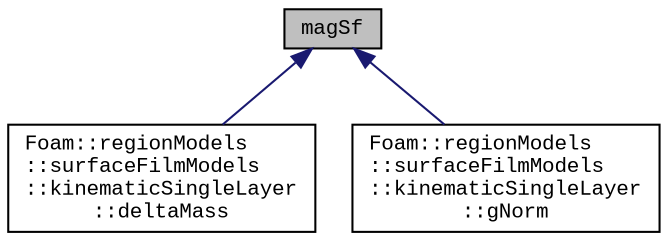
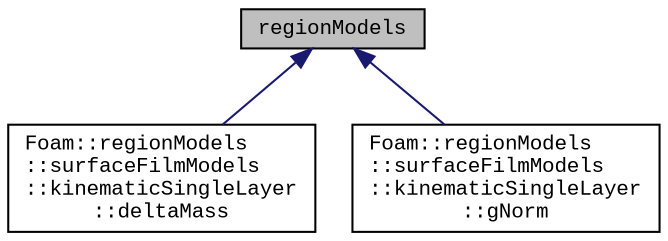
(333, 29) -> (333, 29)
